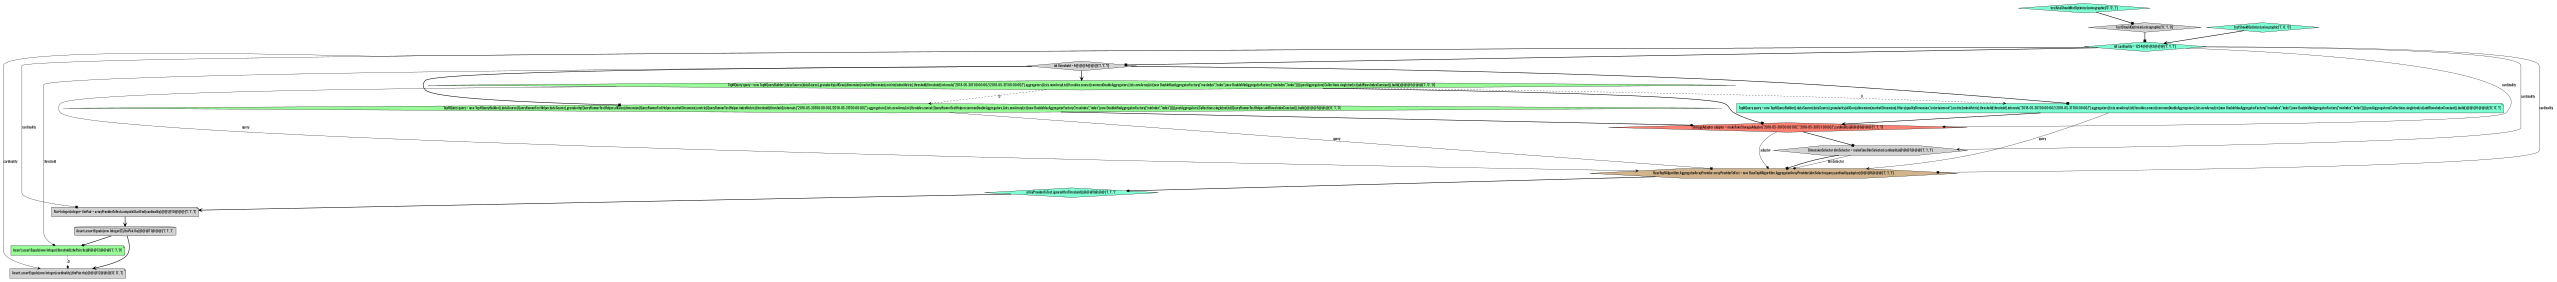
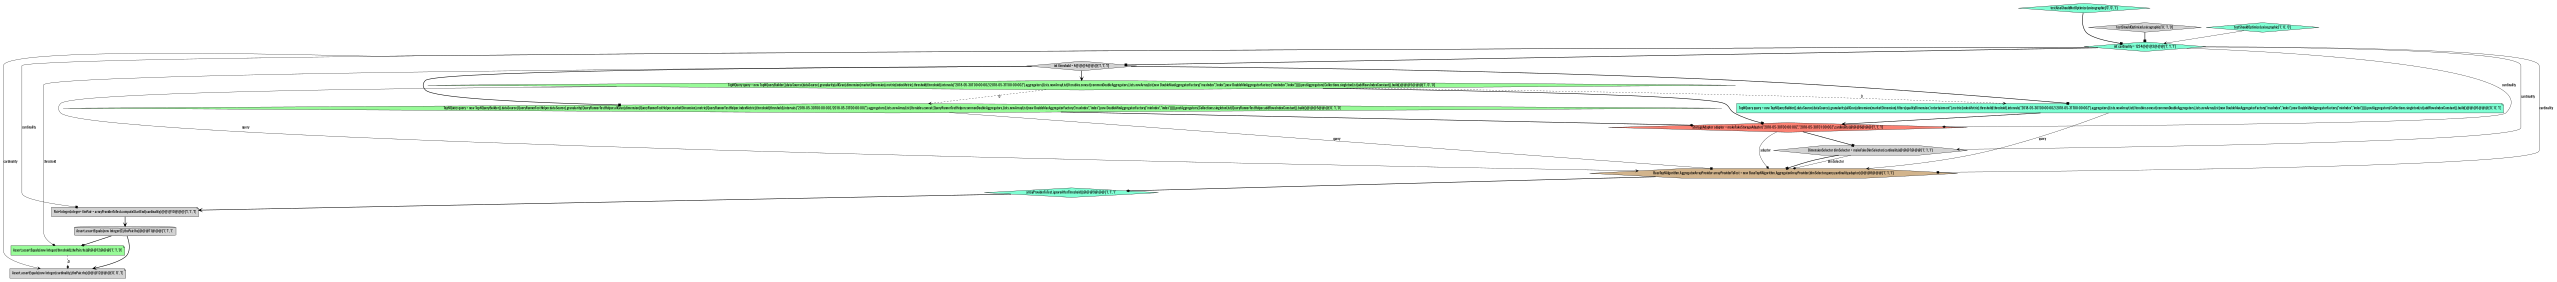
(2113, 17) -> (2093, 36)
(2205, 37) -> (2205, 37)
